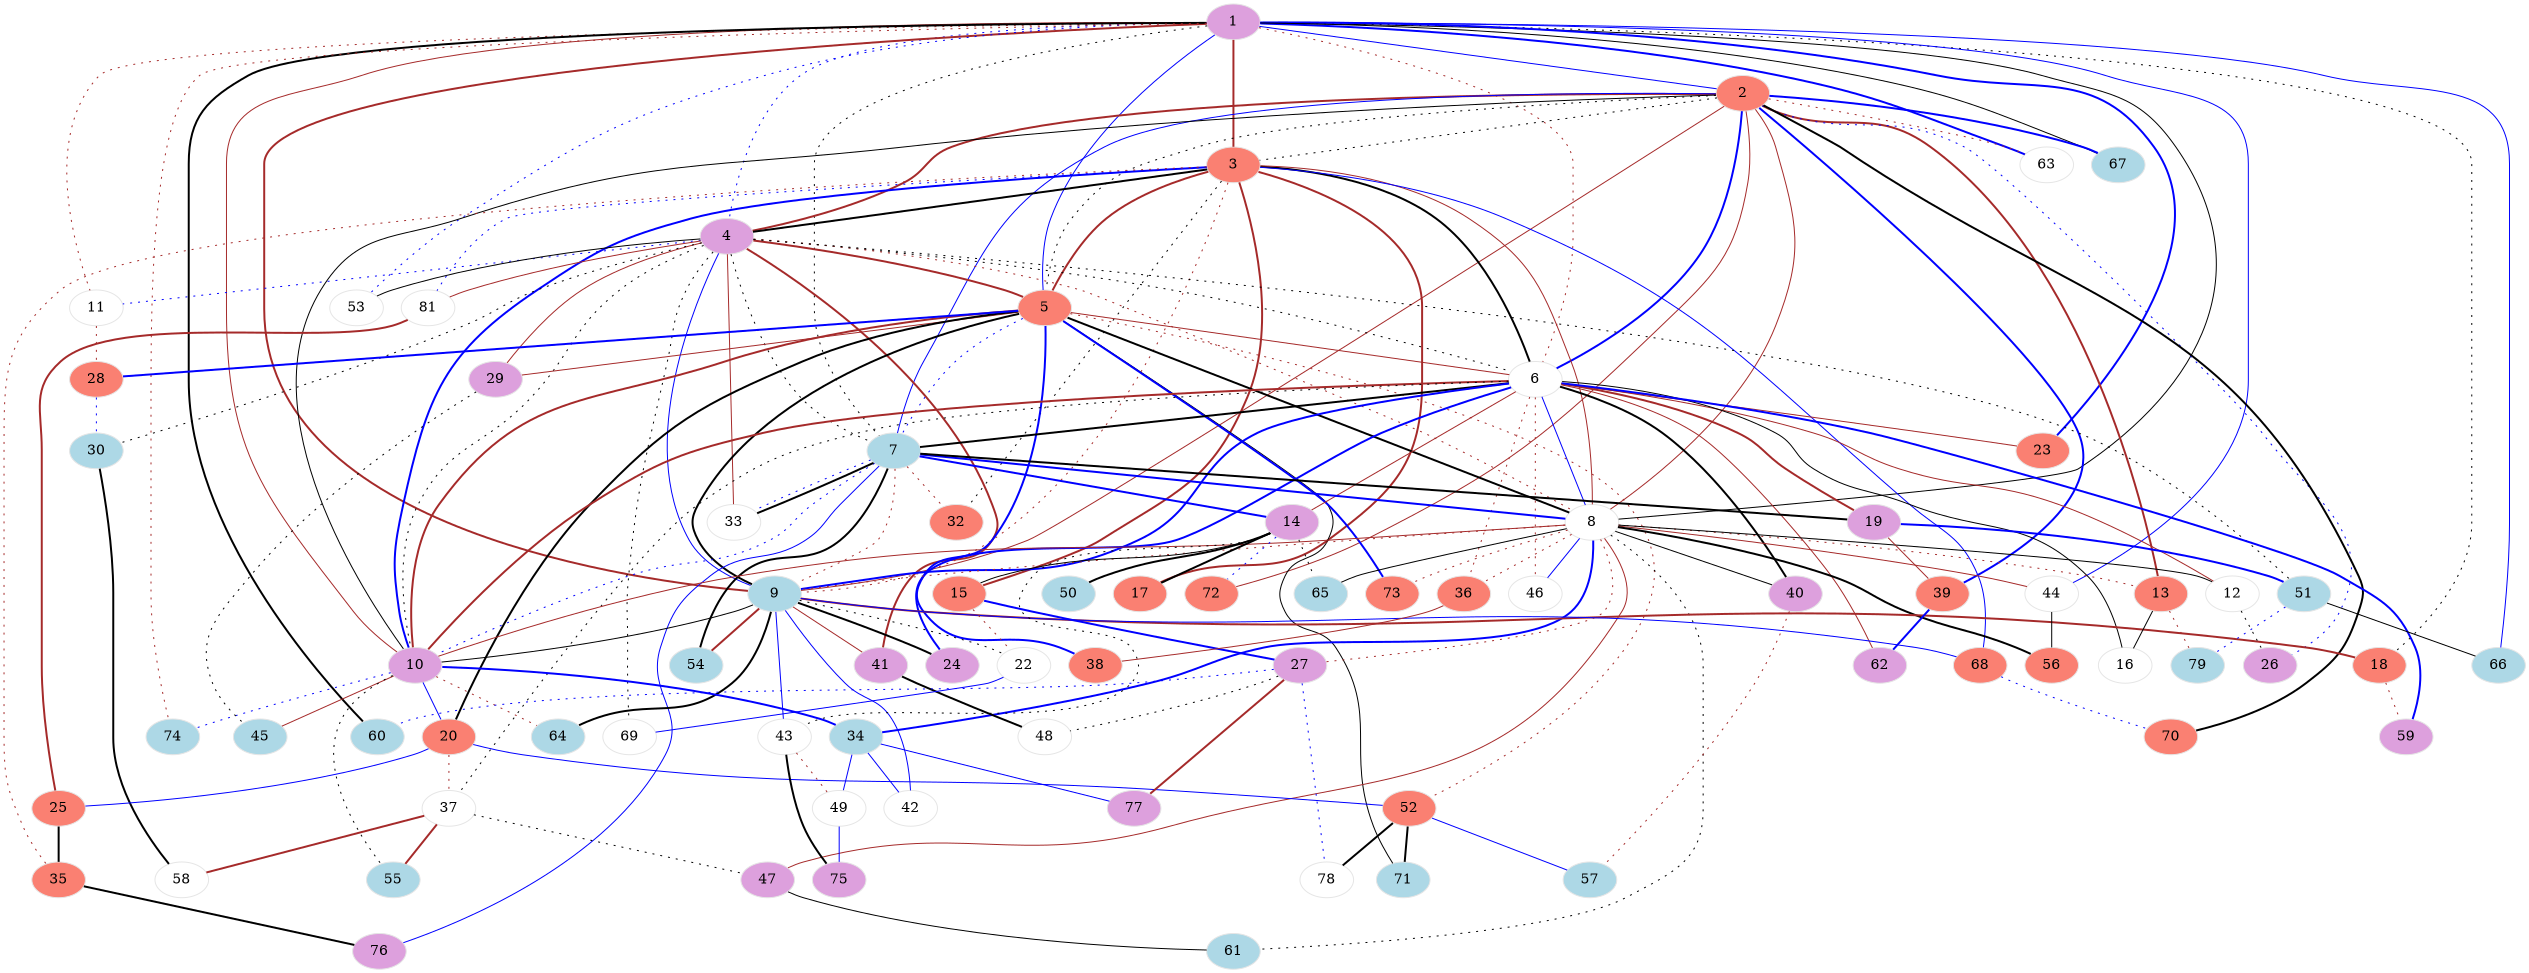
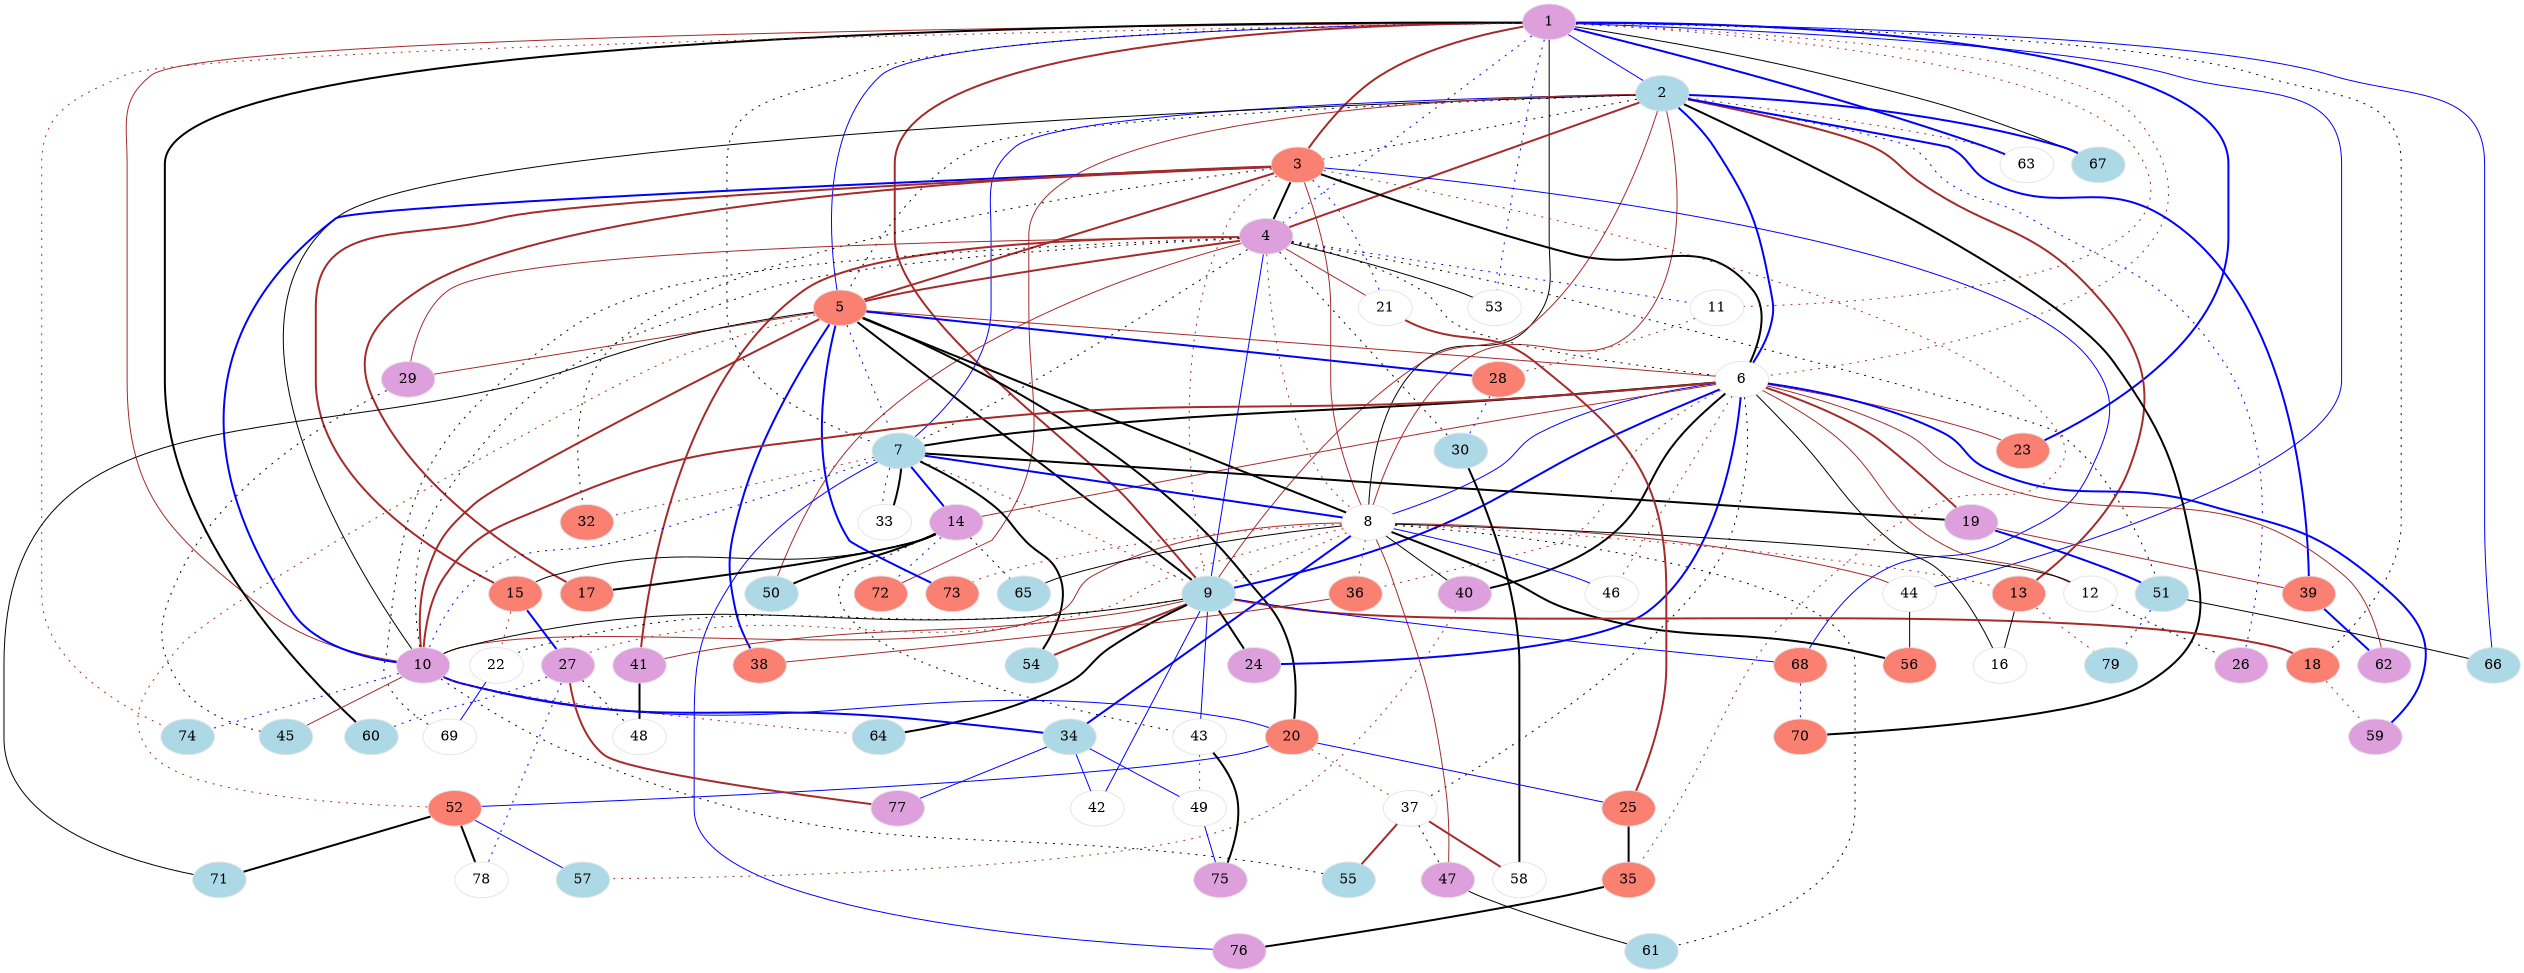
(1743, 93) -> (1662, 93)
(428, 308) -> (1385, 308)
(730, 379) -> (992, 341)
